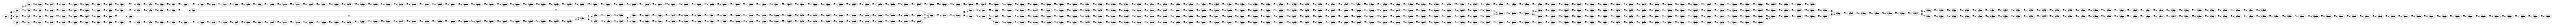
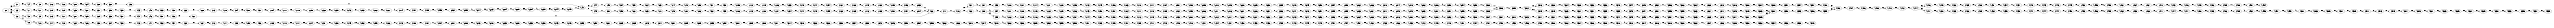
(627, 22) -> (627, 11)
